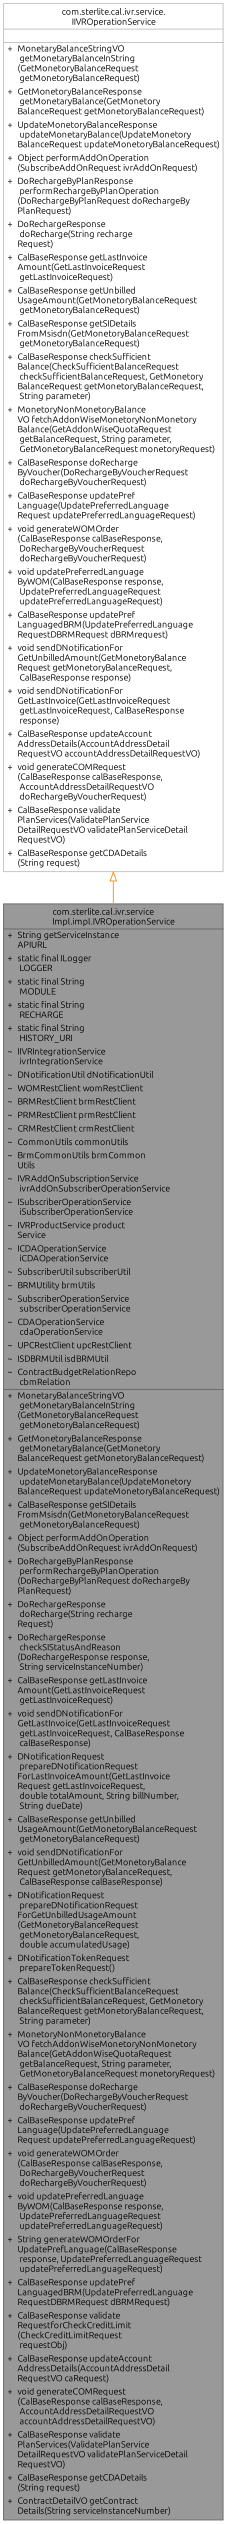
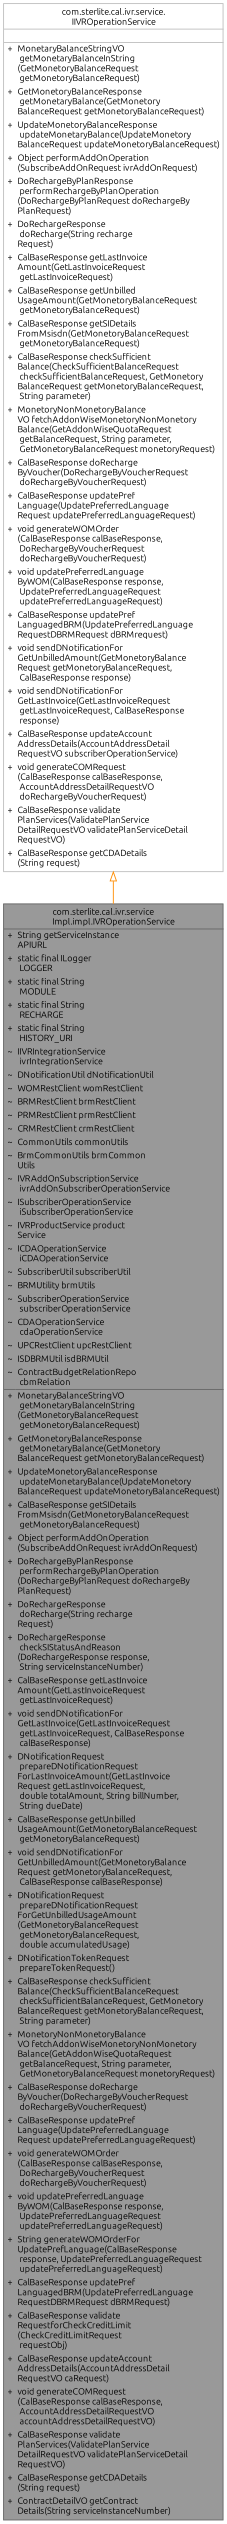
(109, 754) -> (98, 754)
